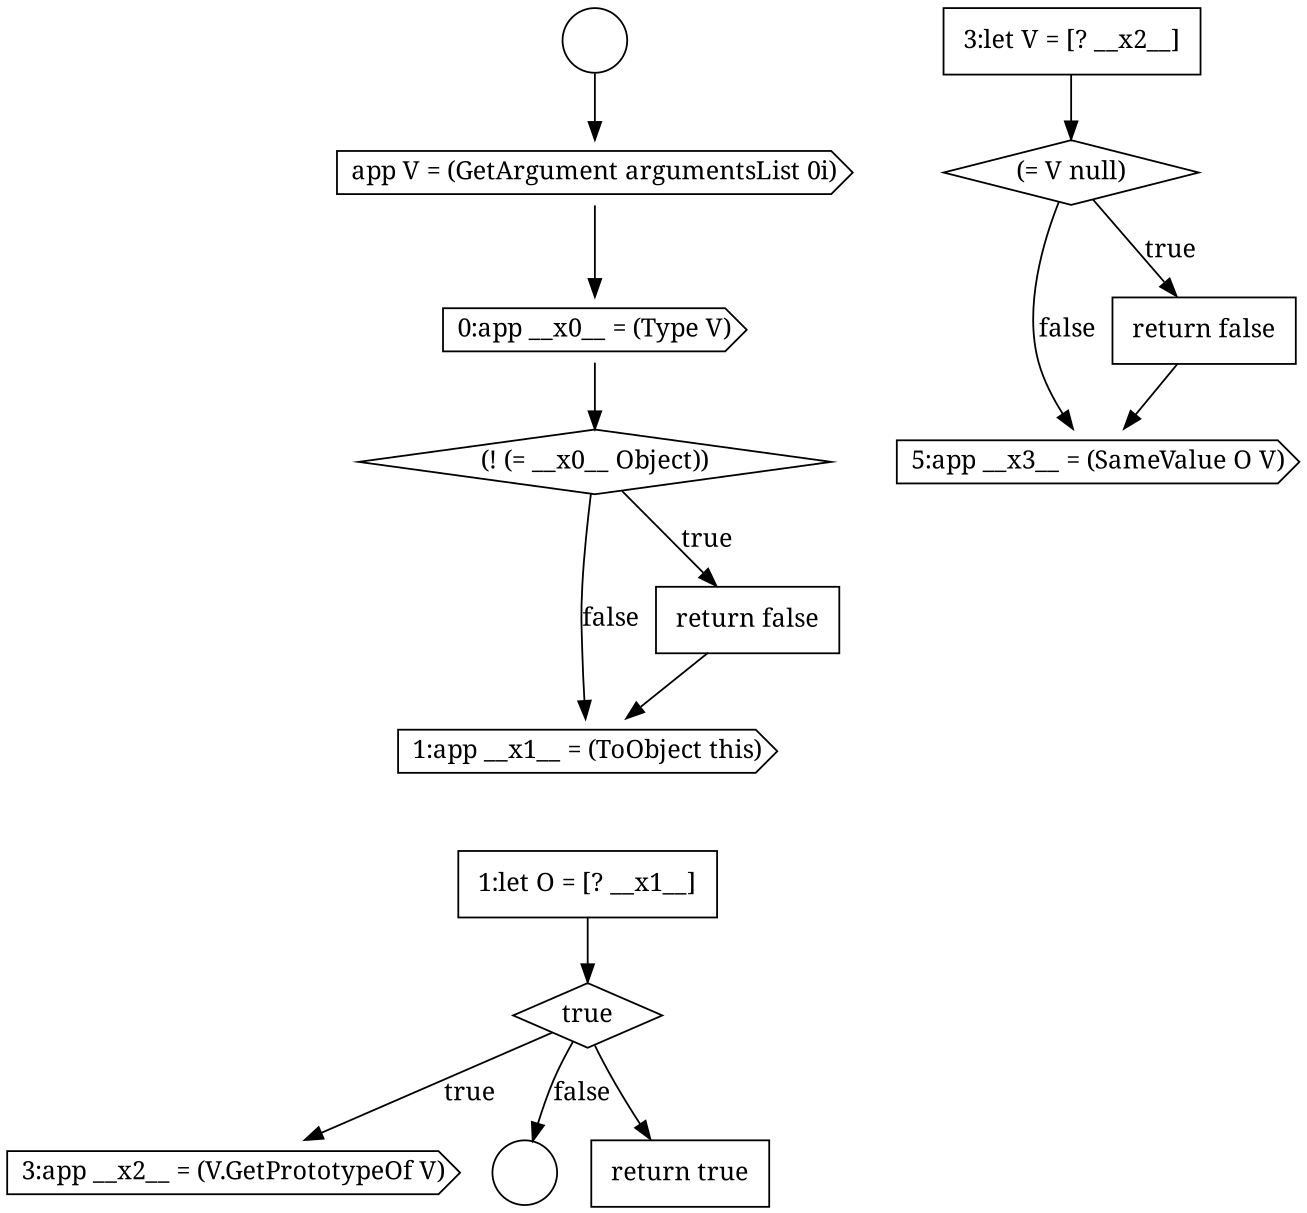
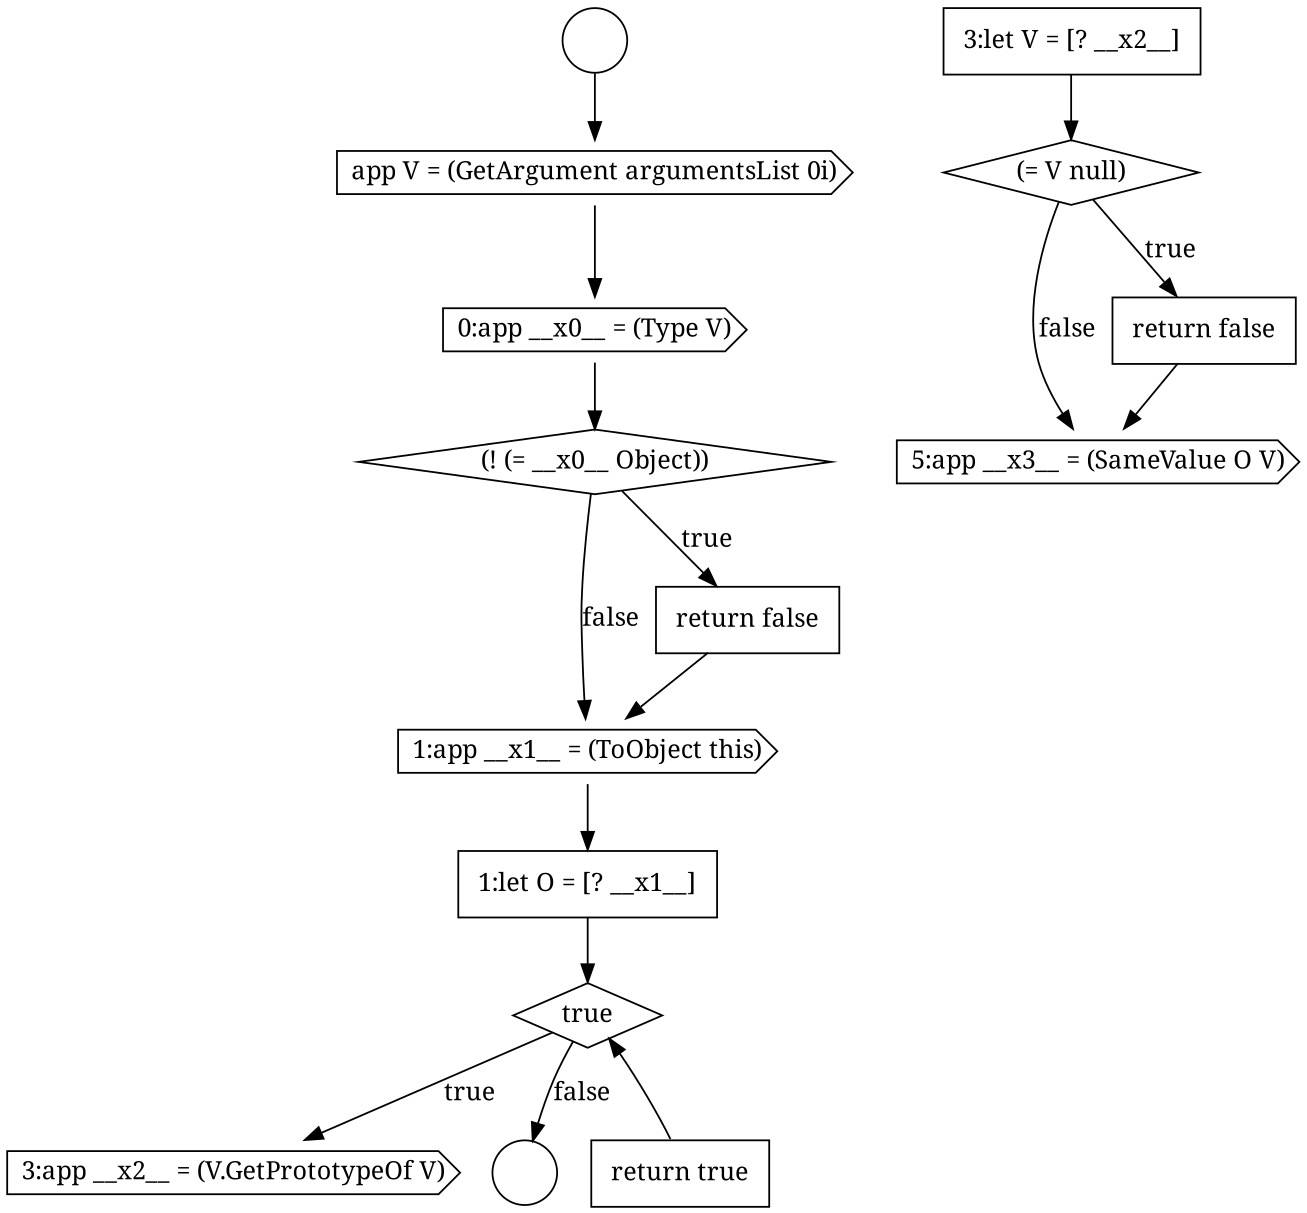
none -> (588, 808)
(616, 1085) -> (646, 1095)
